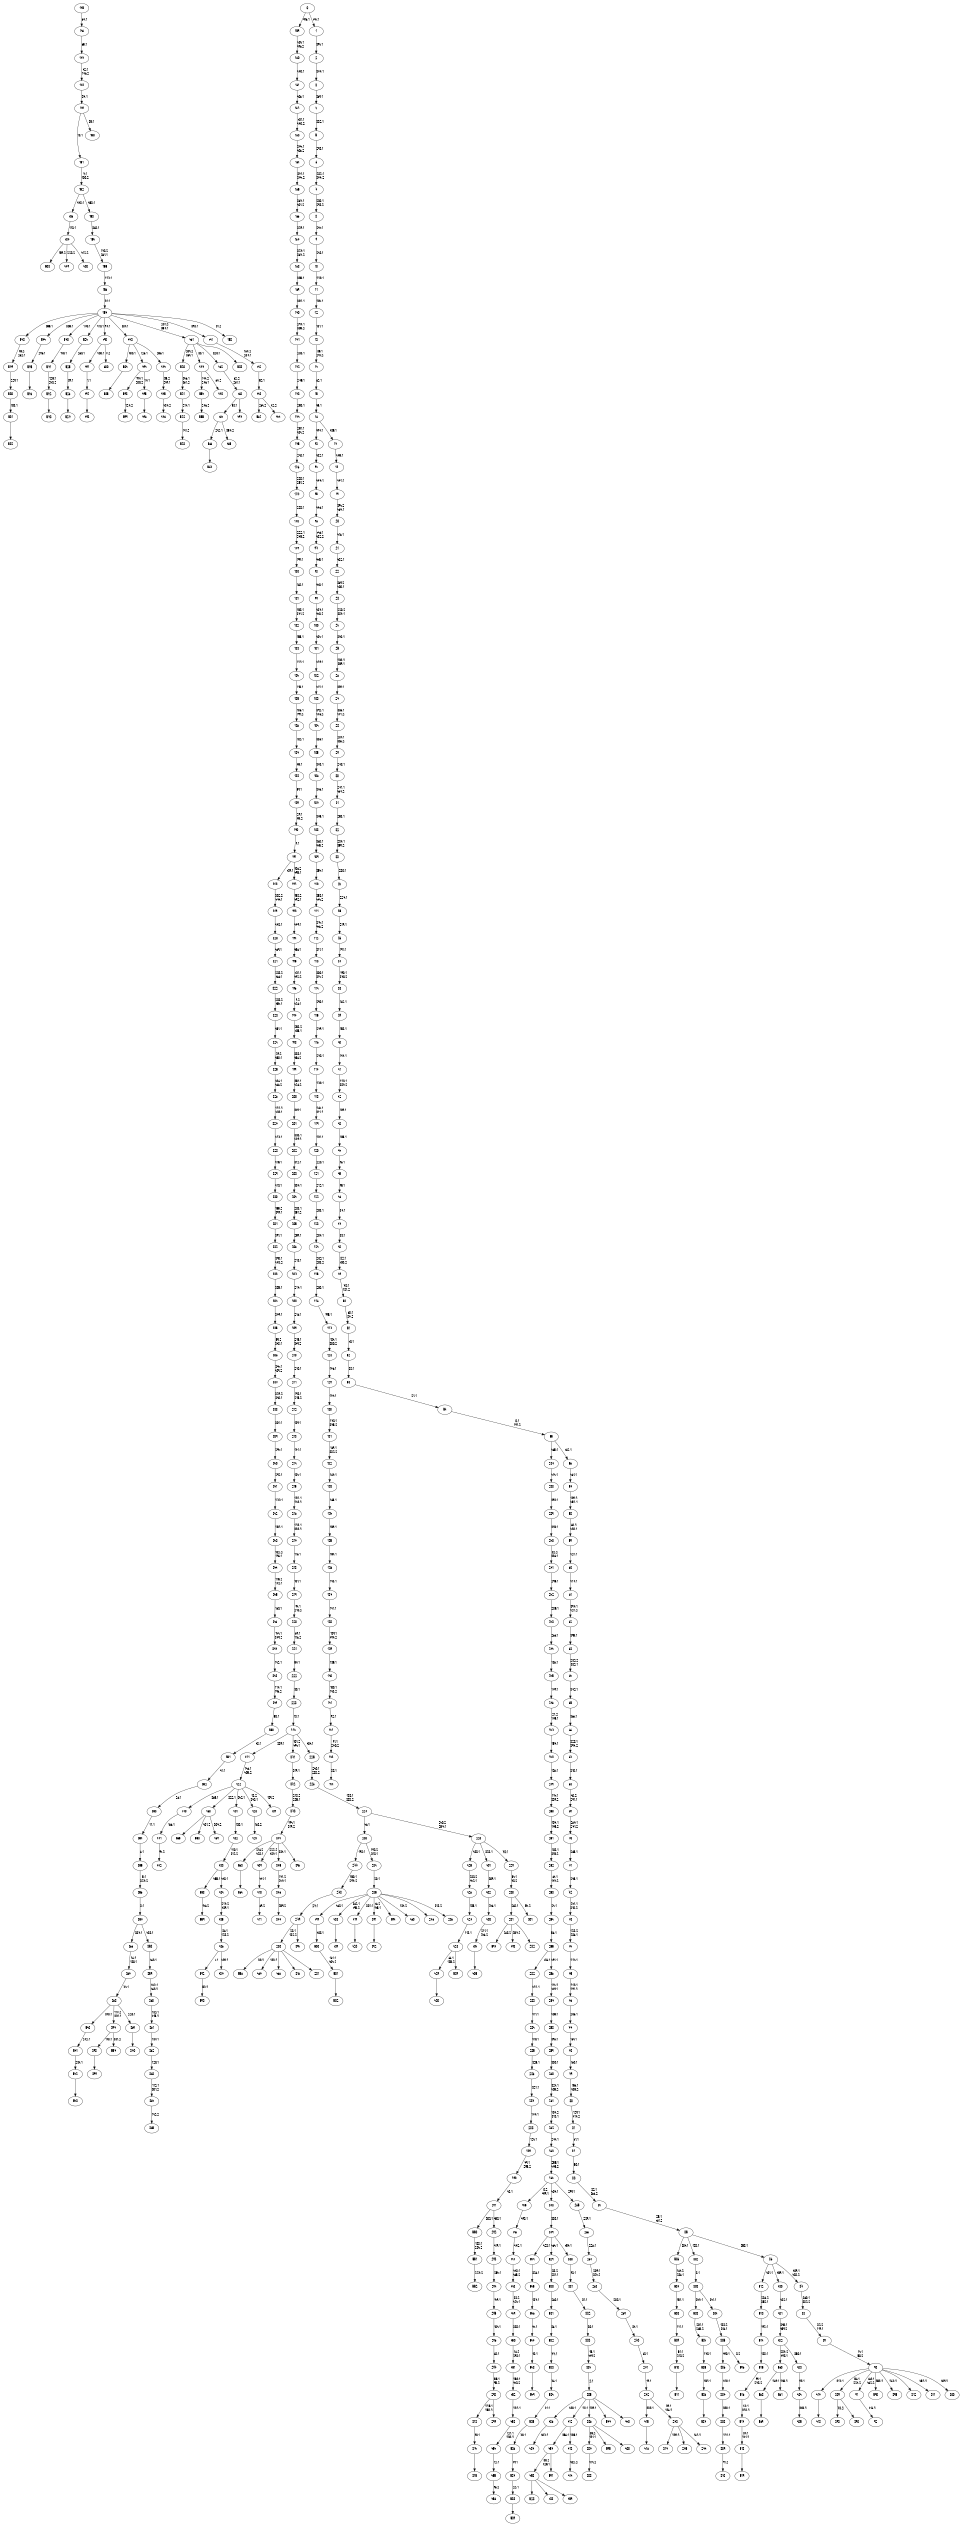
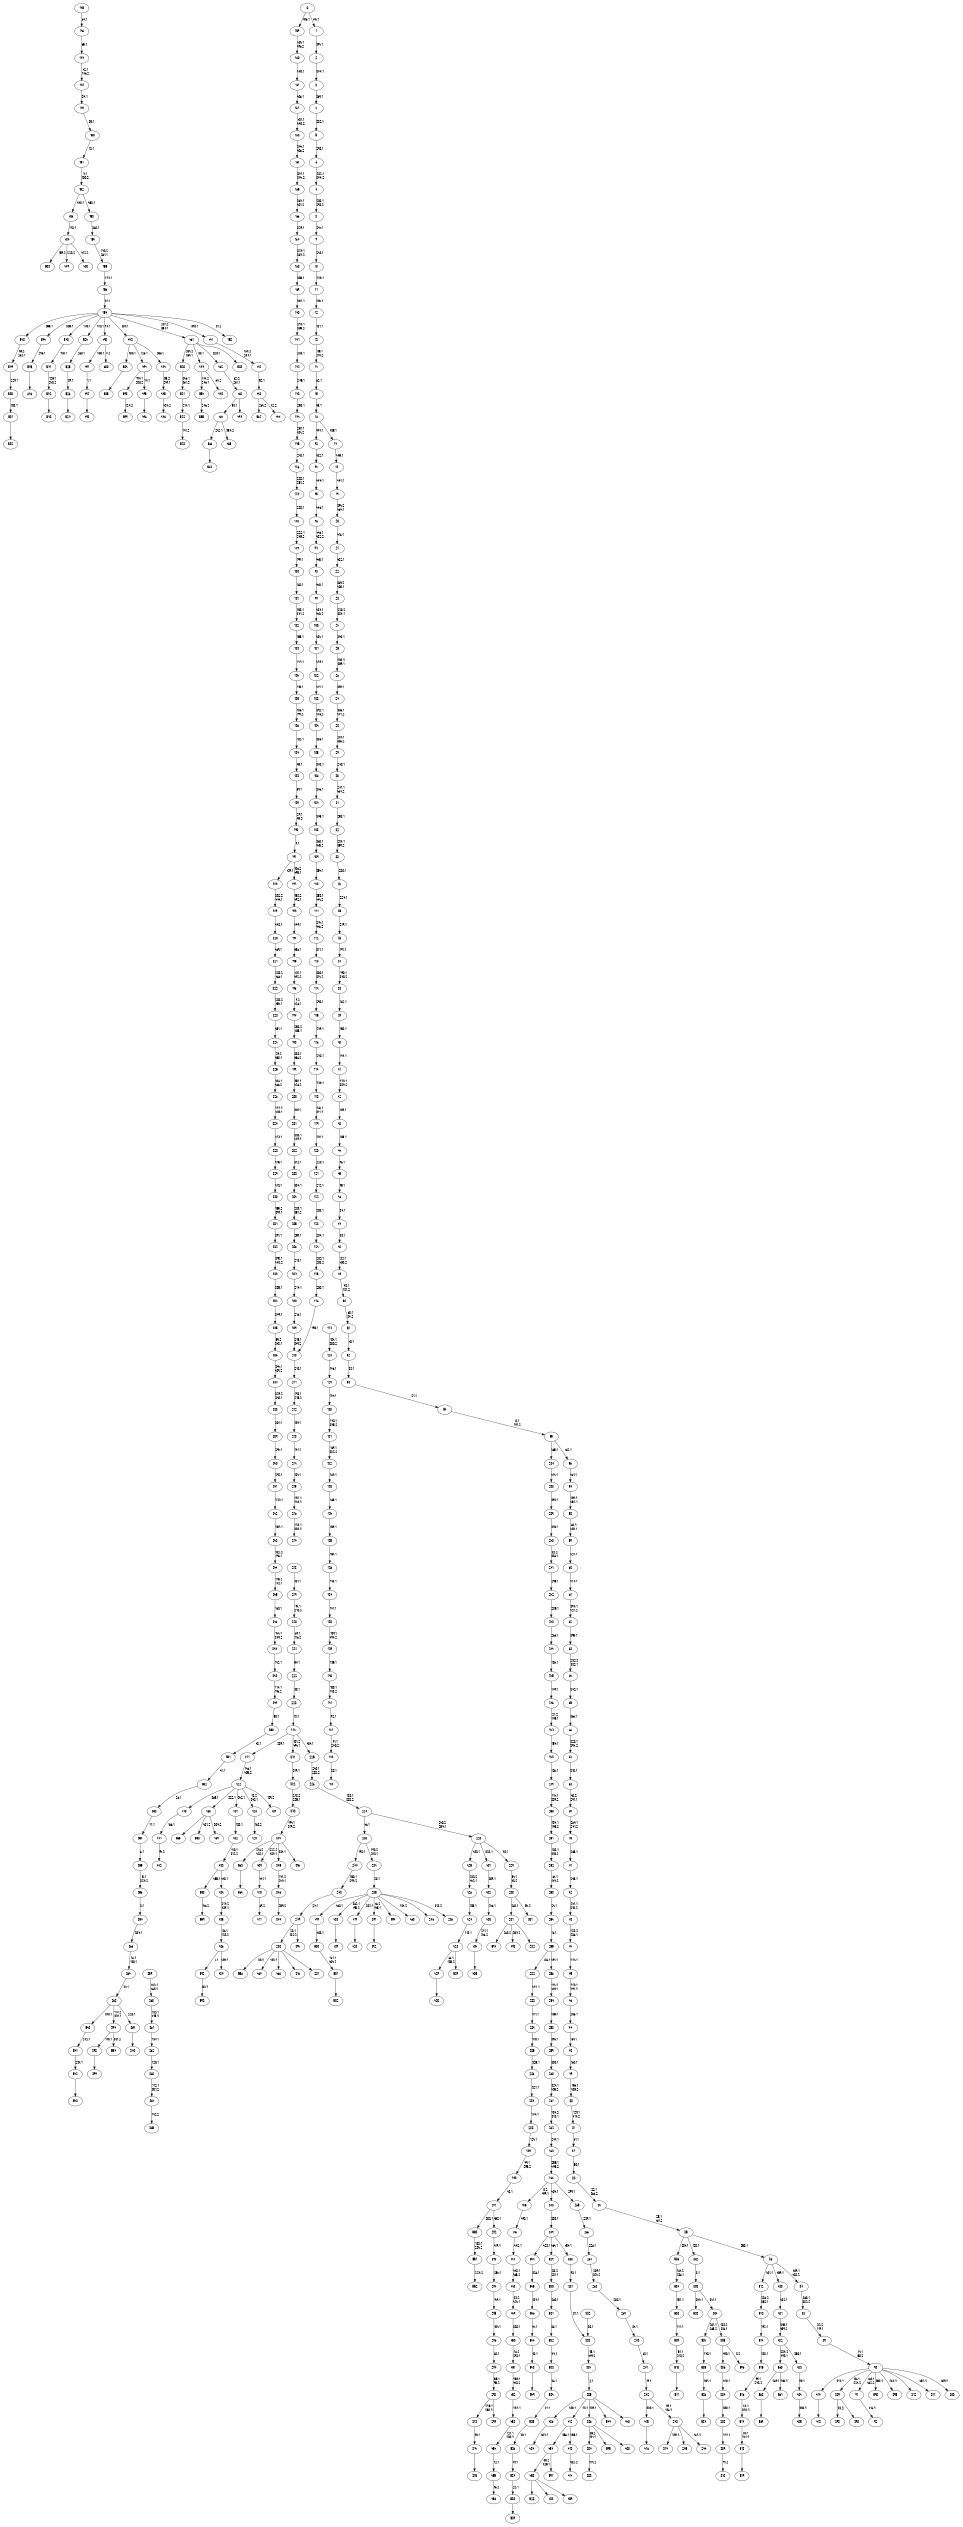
(77, 134) -> (87, 148)
(30, 394) -> (30, 394)
(322, 1314) -> (310, 1329)
(294, 1553) -> none
(554, 1933) -> (554, 1933)
(150, 1947) -> none
(532, 2051) -> (532, 2051)
(494, 2260) -> (494, 2260)
(579, 2299) -> (572, 2314)
(695, 2327) -> (708, 2326)
